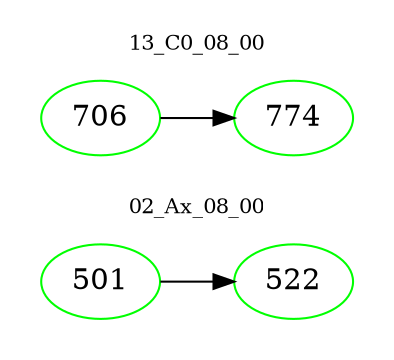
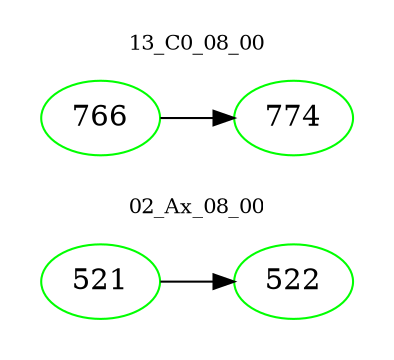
(101, 118) -> (101, 118)
(101, 282) -> (101, 282)
